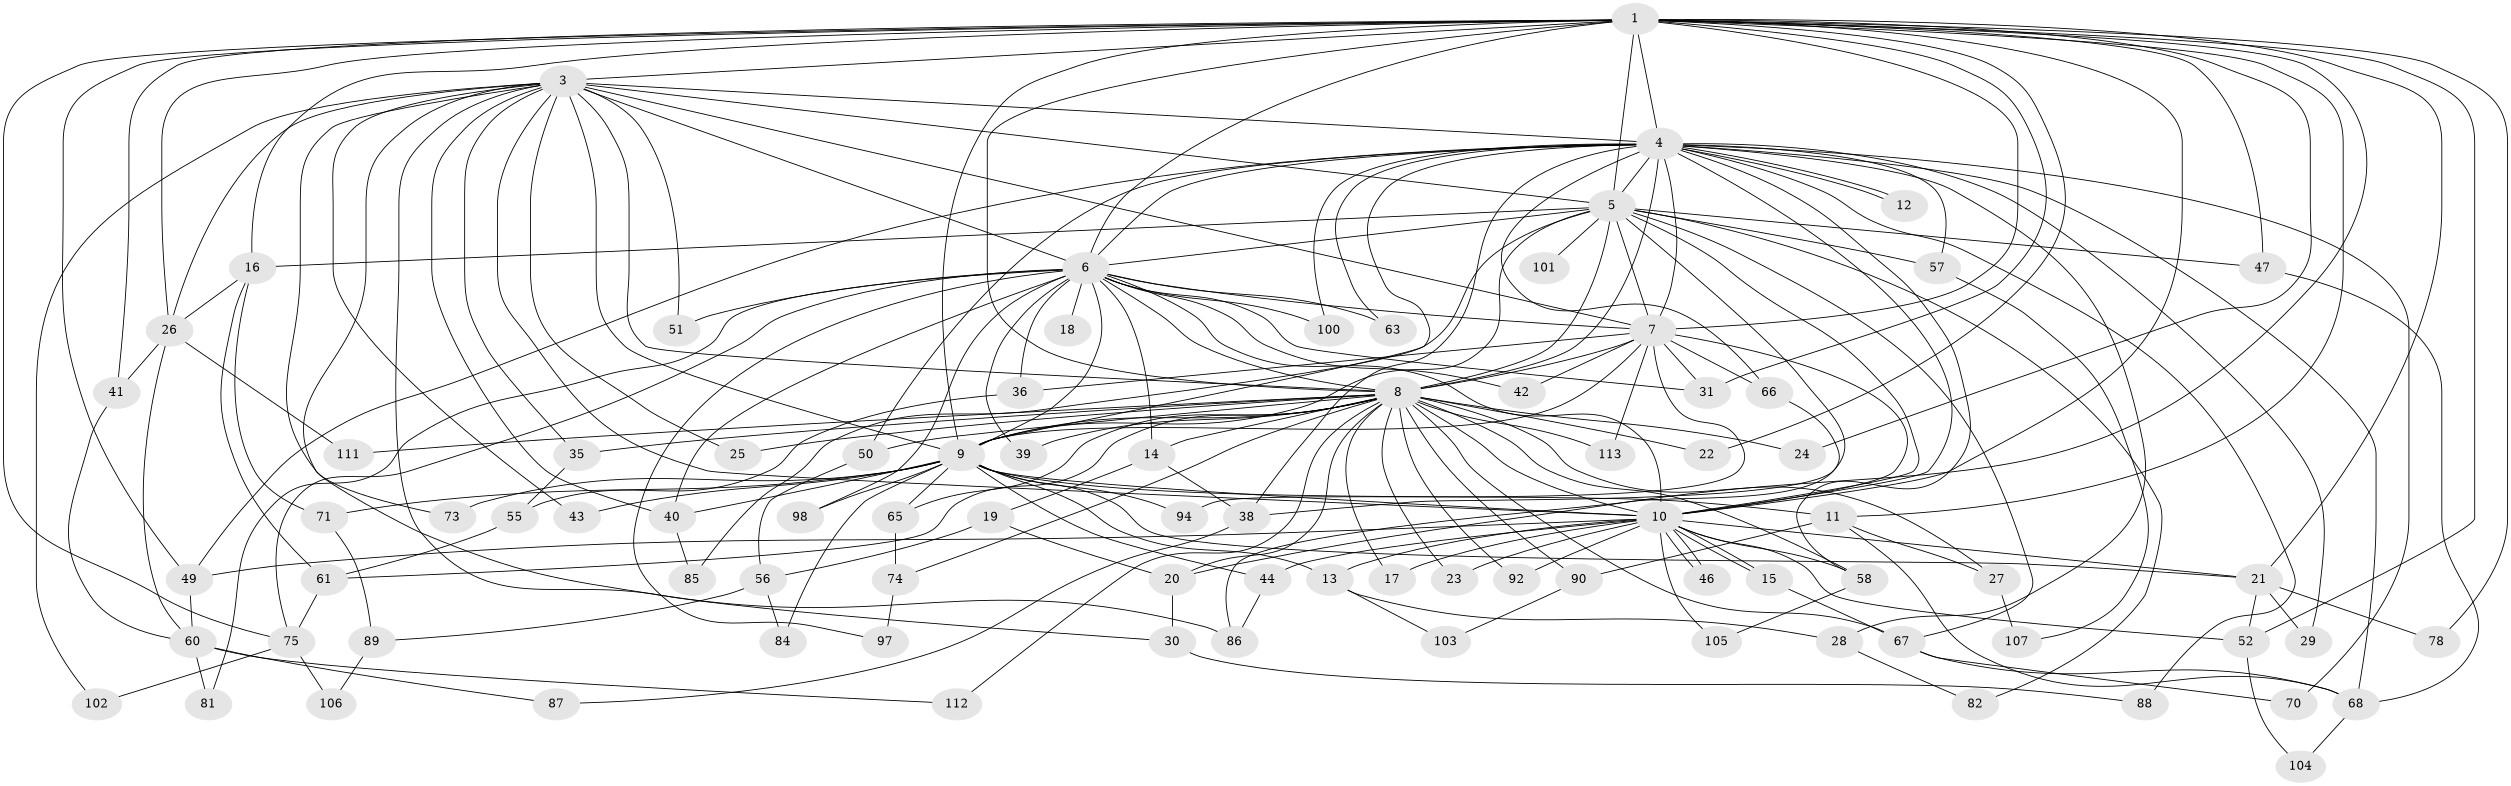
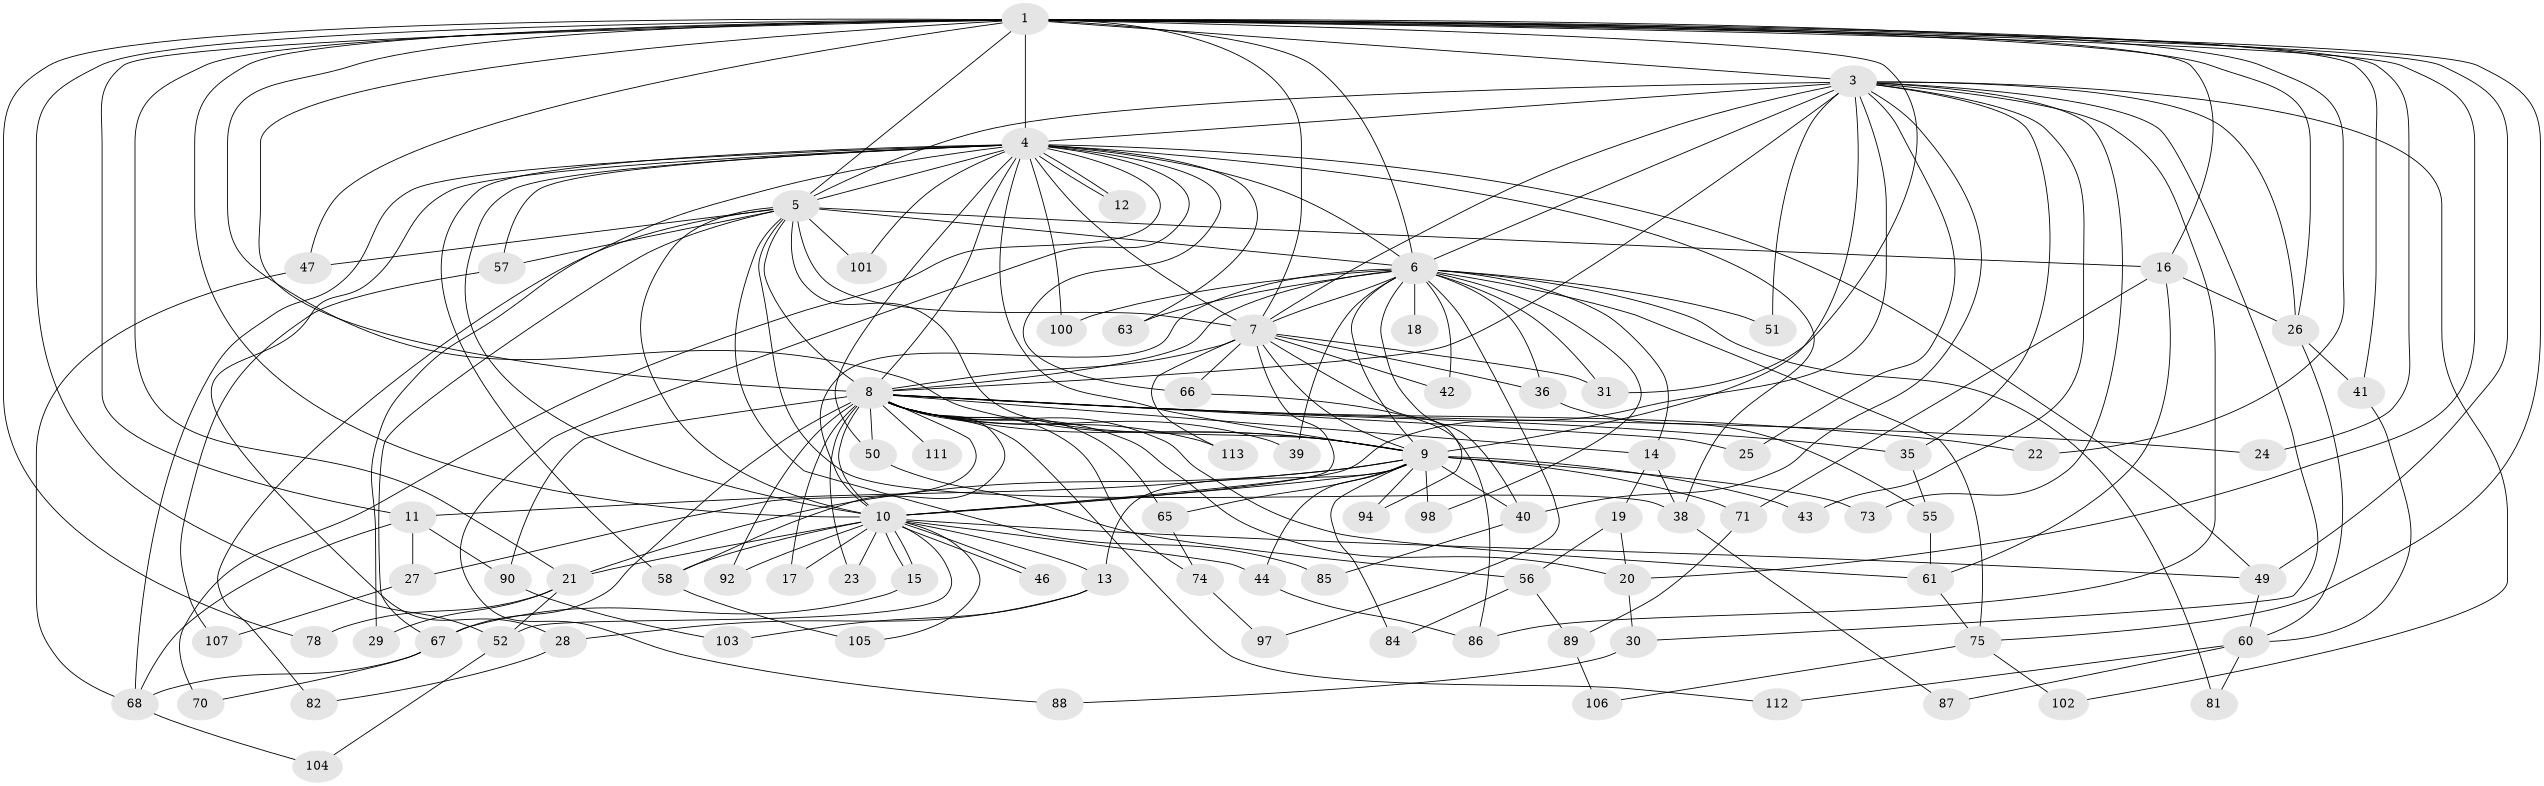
none -> (930, 191)
(259, 393) -> none
